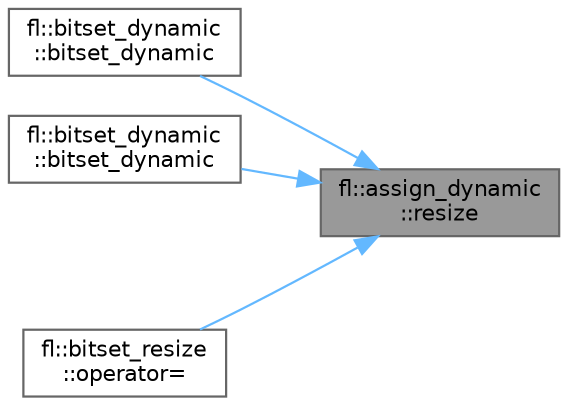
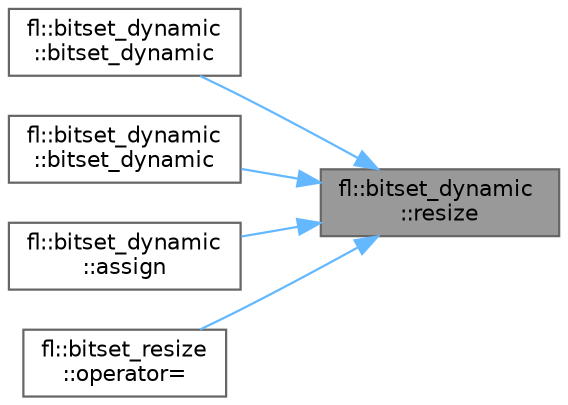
(440, 203) -> (440, 203)
none -> (125, 256)
